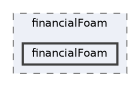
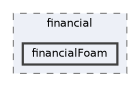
(70, 24) -> (70, 24)
